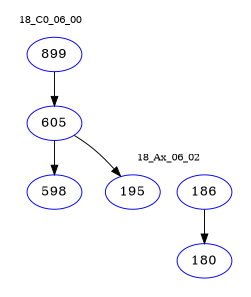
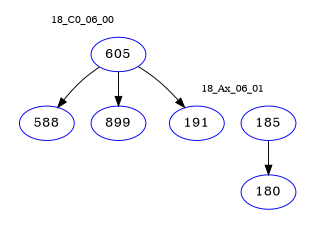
(54, 84) -> (118, 84)
(169, 158) -> (233, 89)
(54, 192) -> (47, 123)
(133, 192) -> (197, 123)
(204, 192) -> (269, 123)
